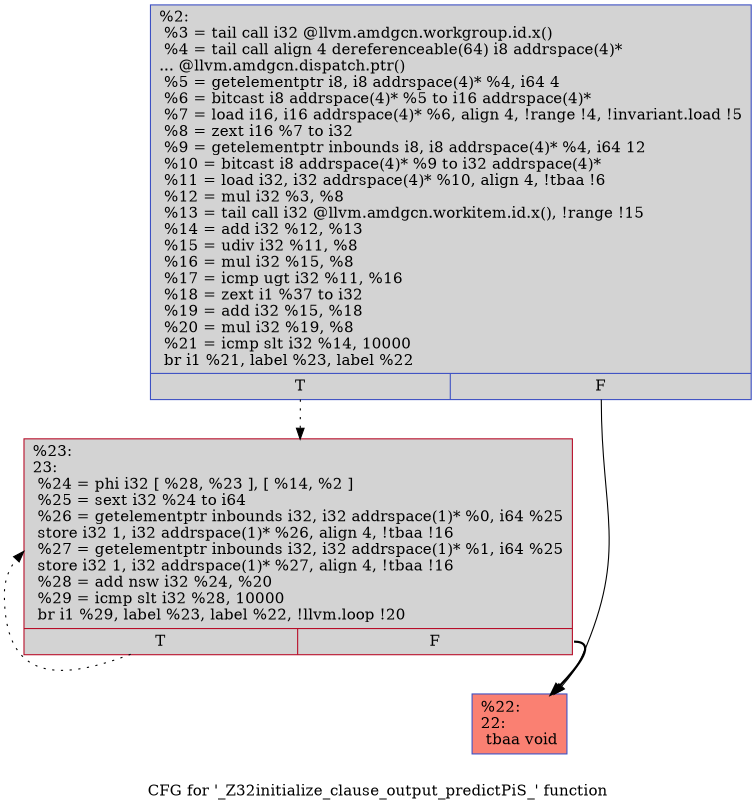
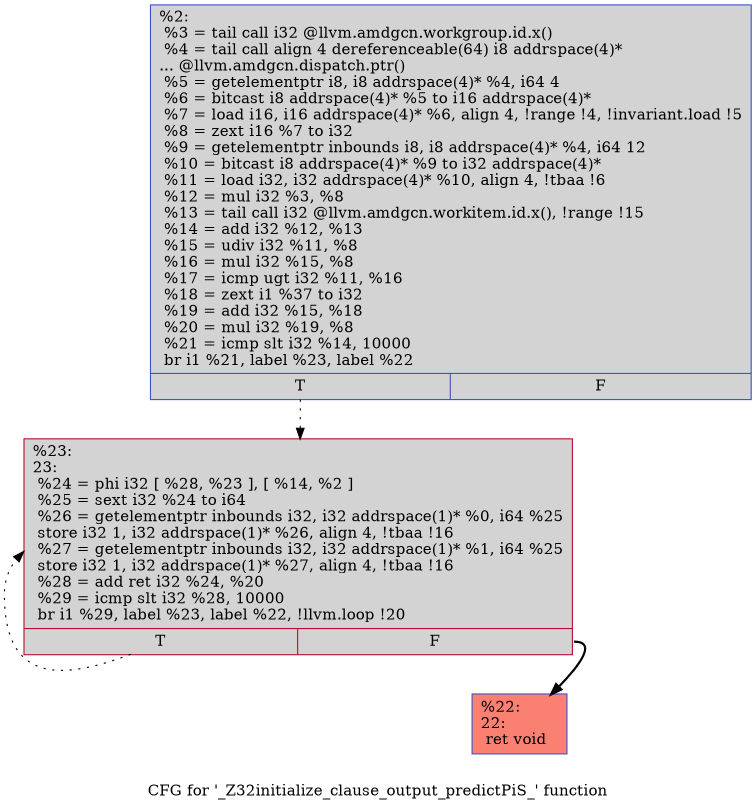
(609, 548) -> none
(153, 582) -> (149, 582)
(520, 740) -> (514, 740)
